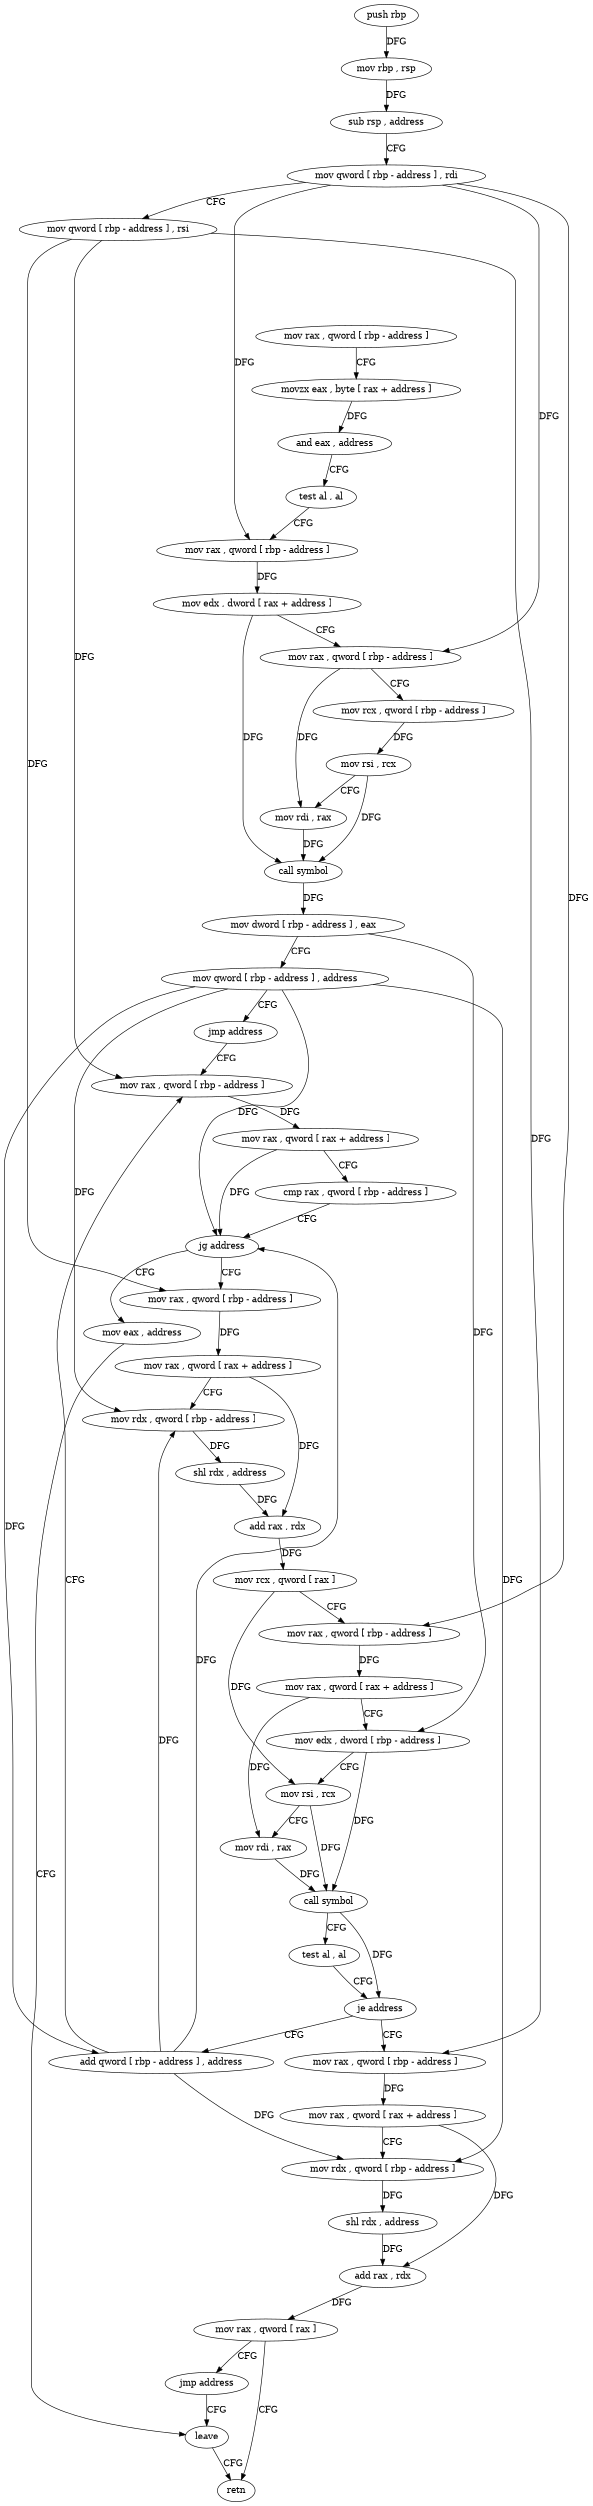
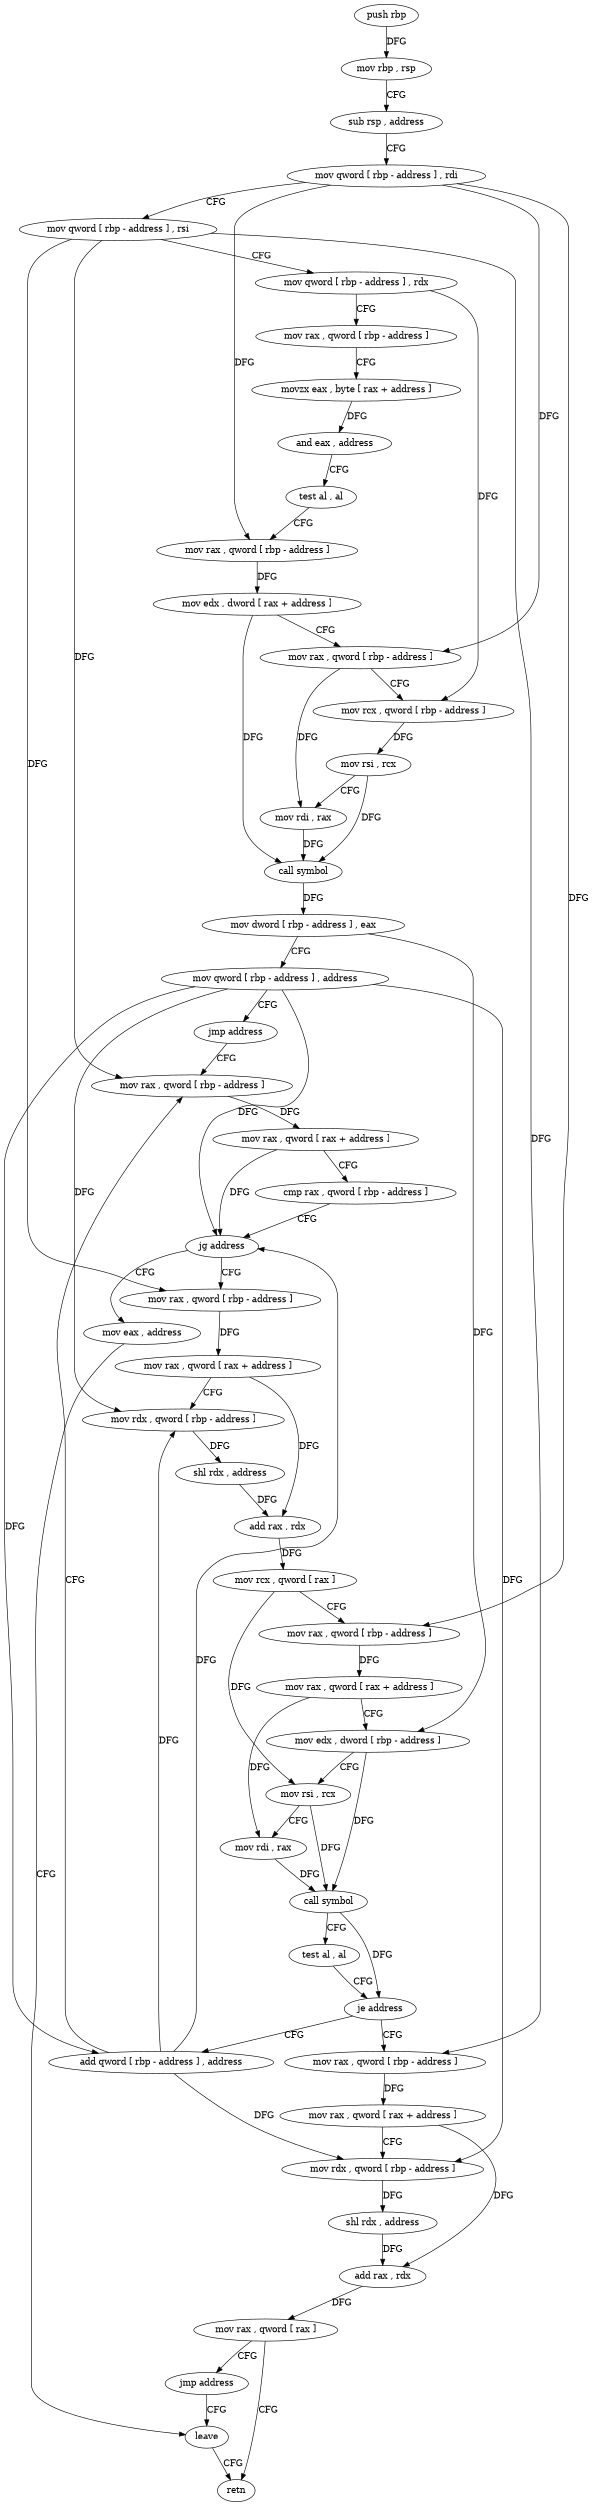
(396, 96) -> (396, 96)
none -> (356, 283)
